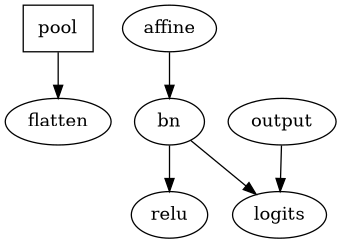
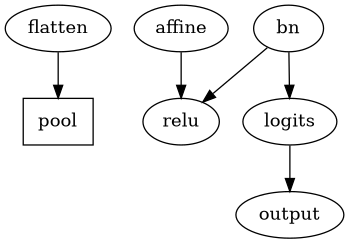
(58, 69) -> (58, 69)
(170, 69) -> (181, 69)
(281, 162) -> (290, 162)
